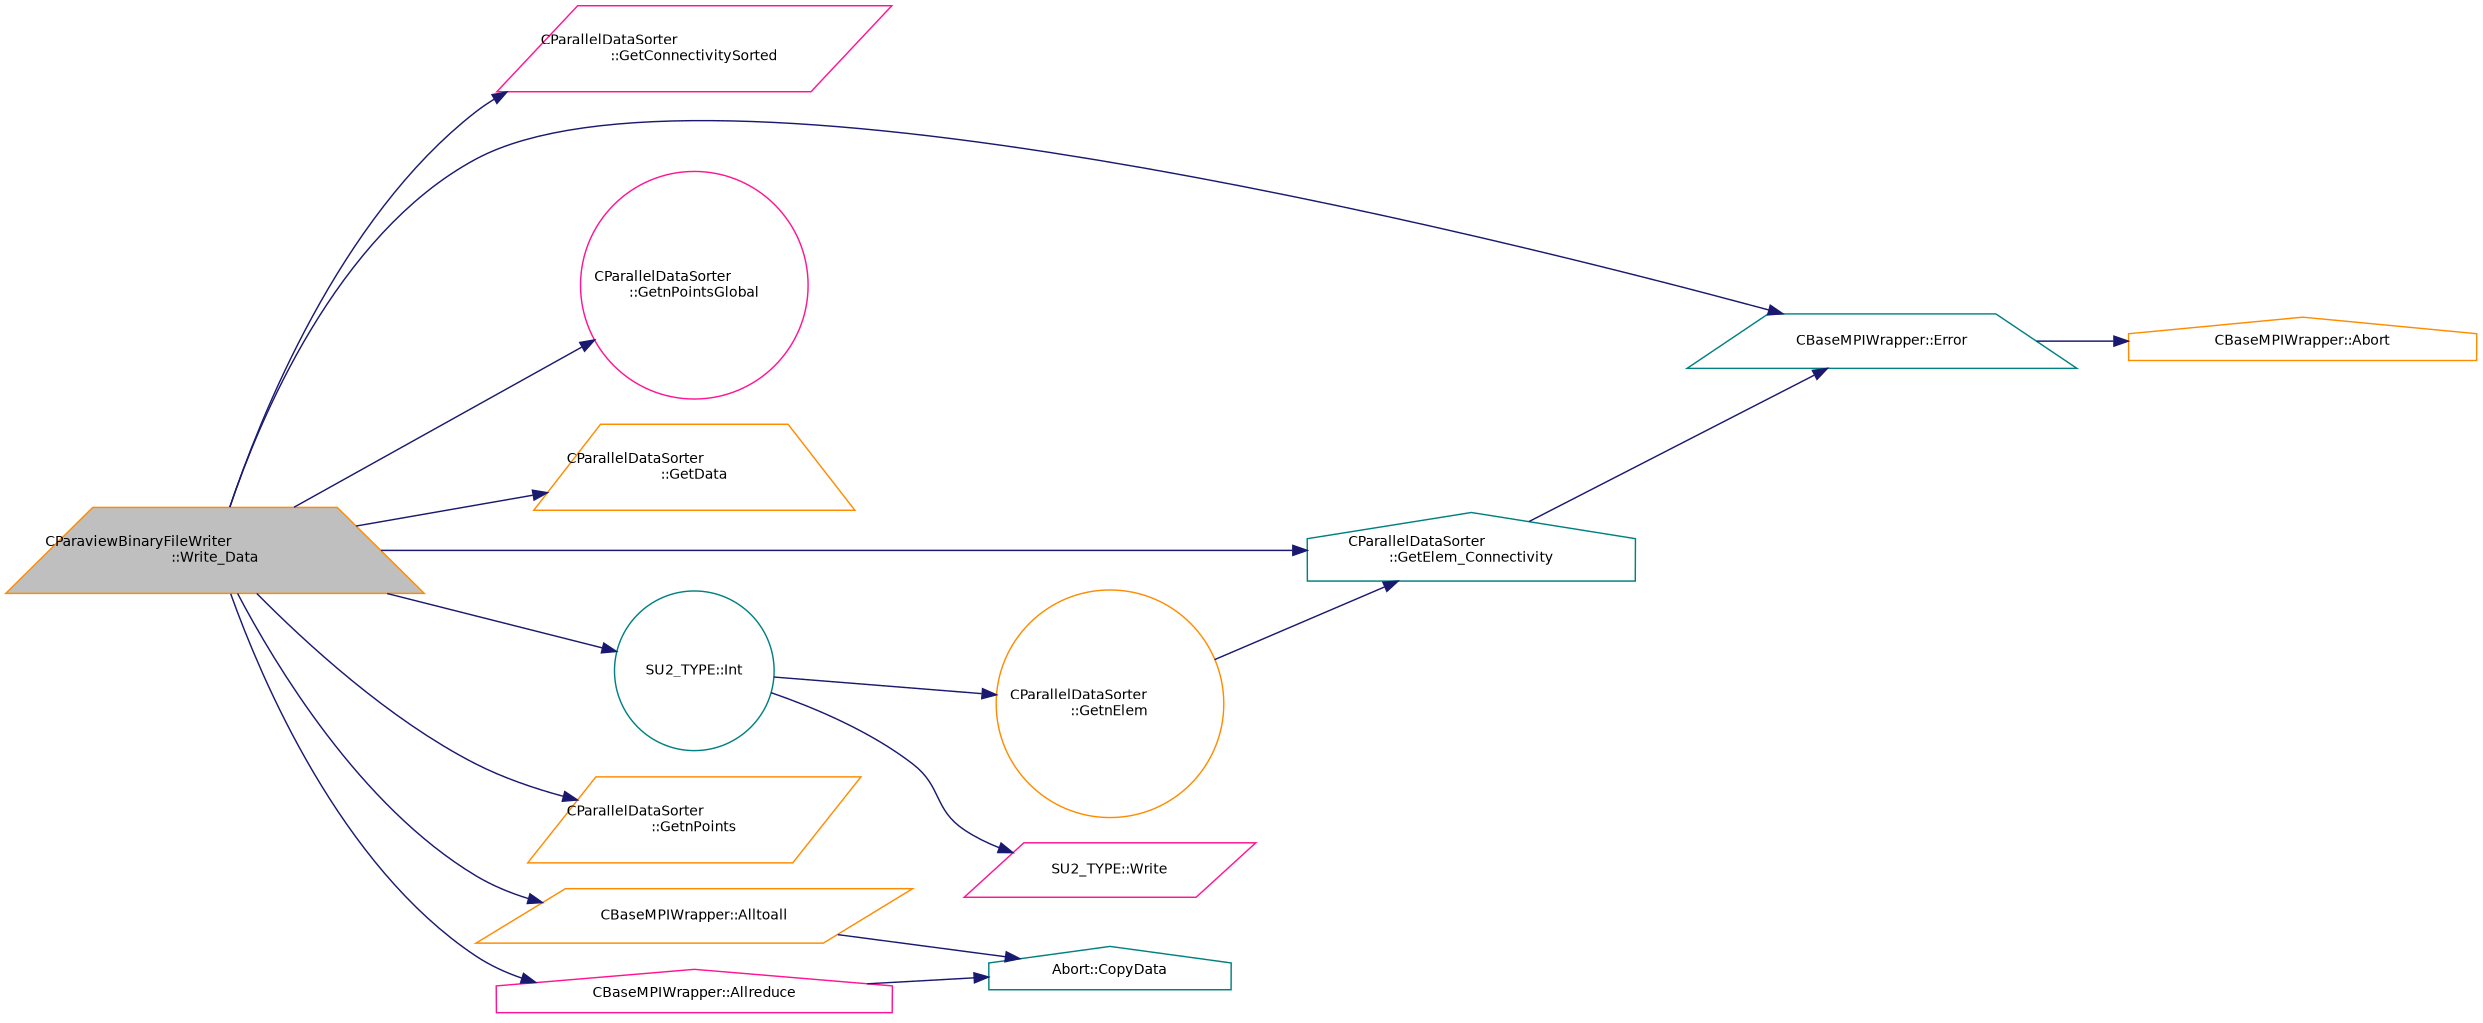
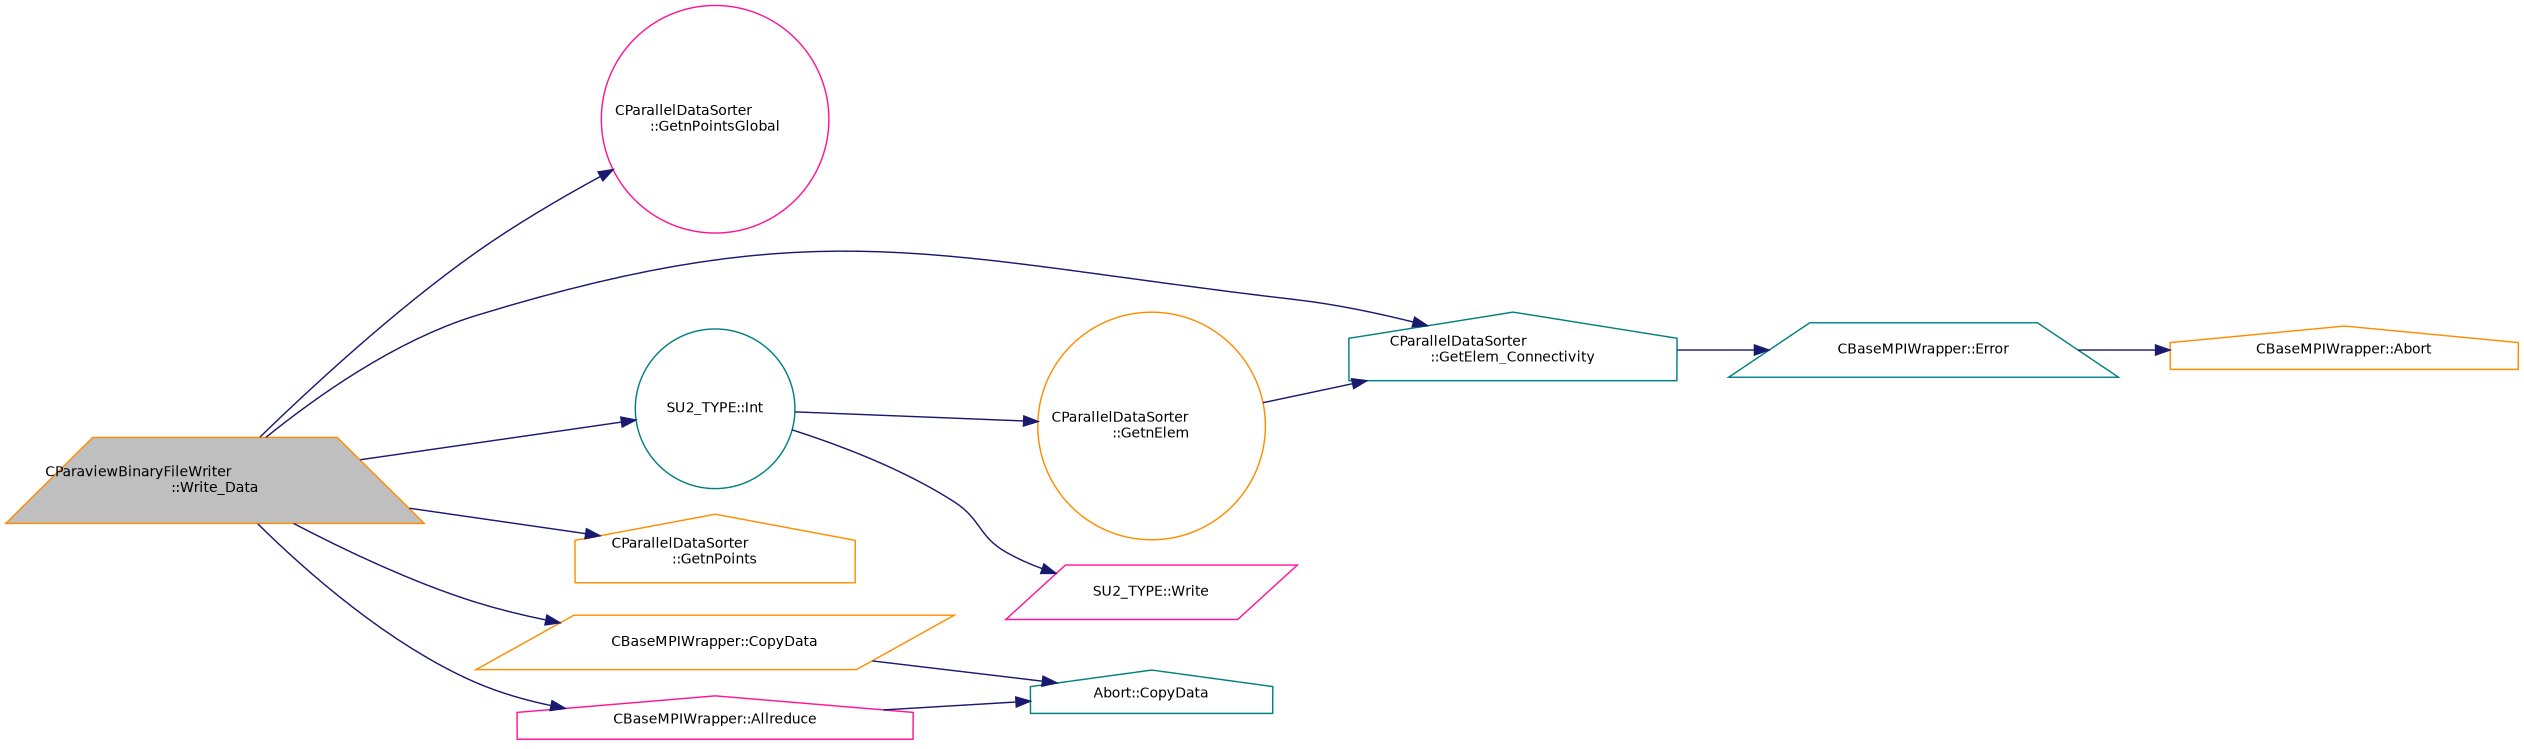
(694, 49) -> none
(911, 134) -> none
(694, 467) -> none
(694, 820) -> (715, 552)
(694, 916) -> (715, 642)
